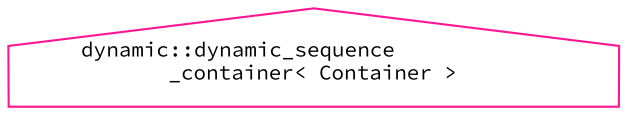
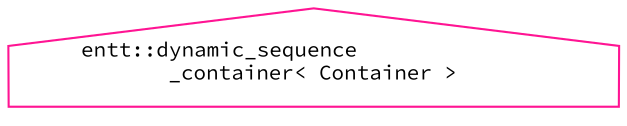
(314, 63) -> (314, 63)
